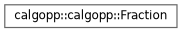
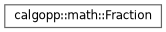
(91, 16) -> (83, 16)
